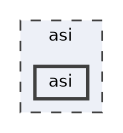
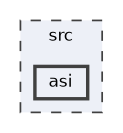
(61, 37) -> (61, 37)
